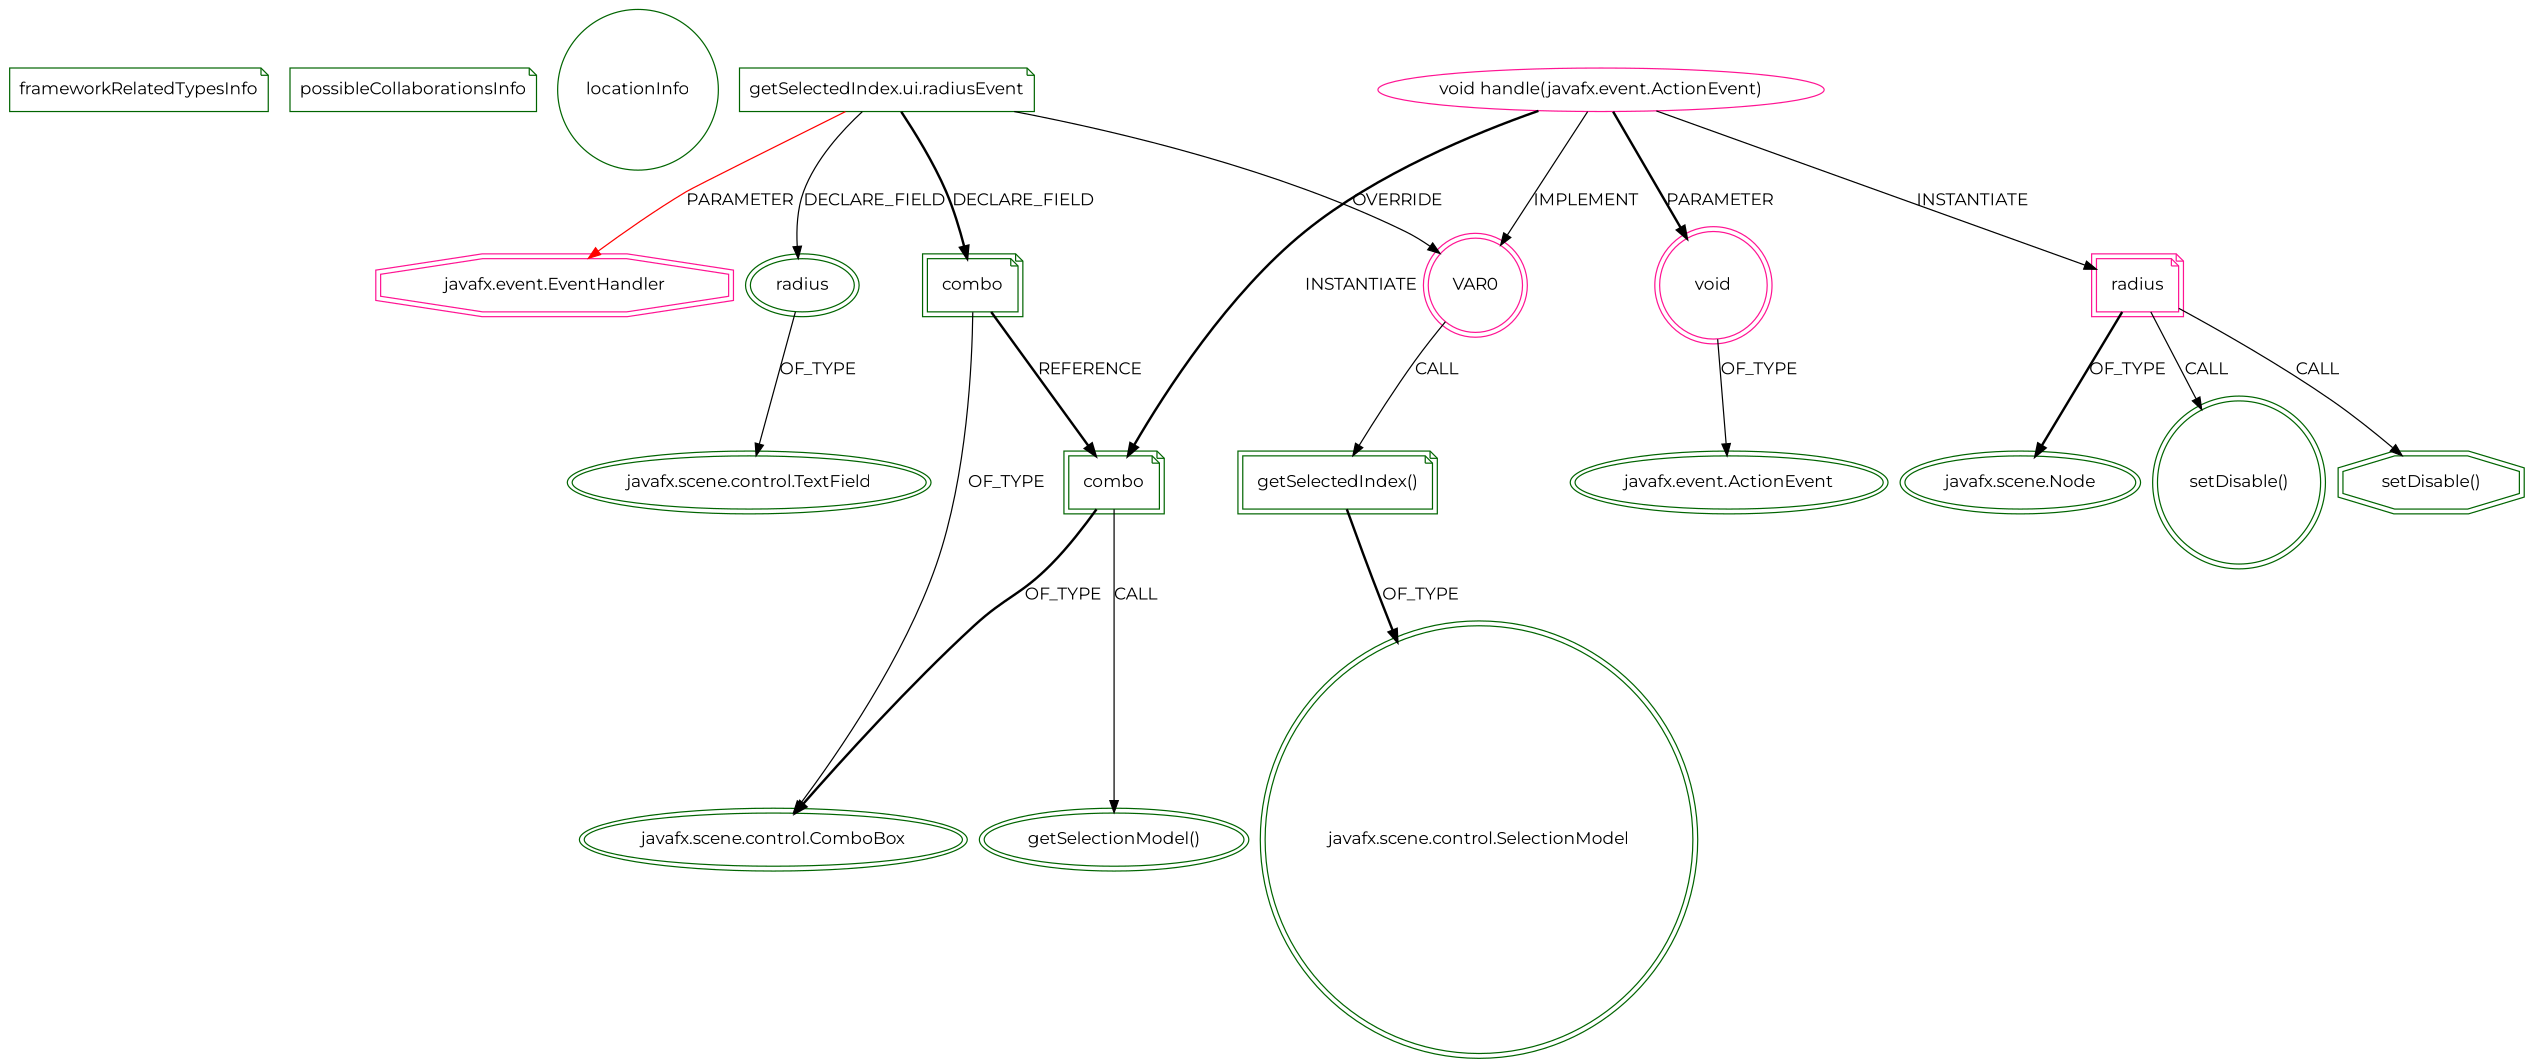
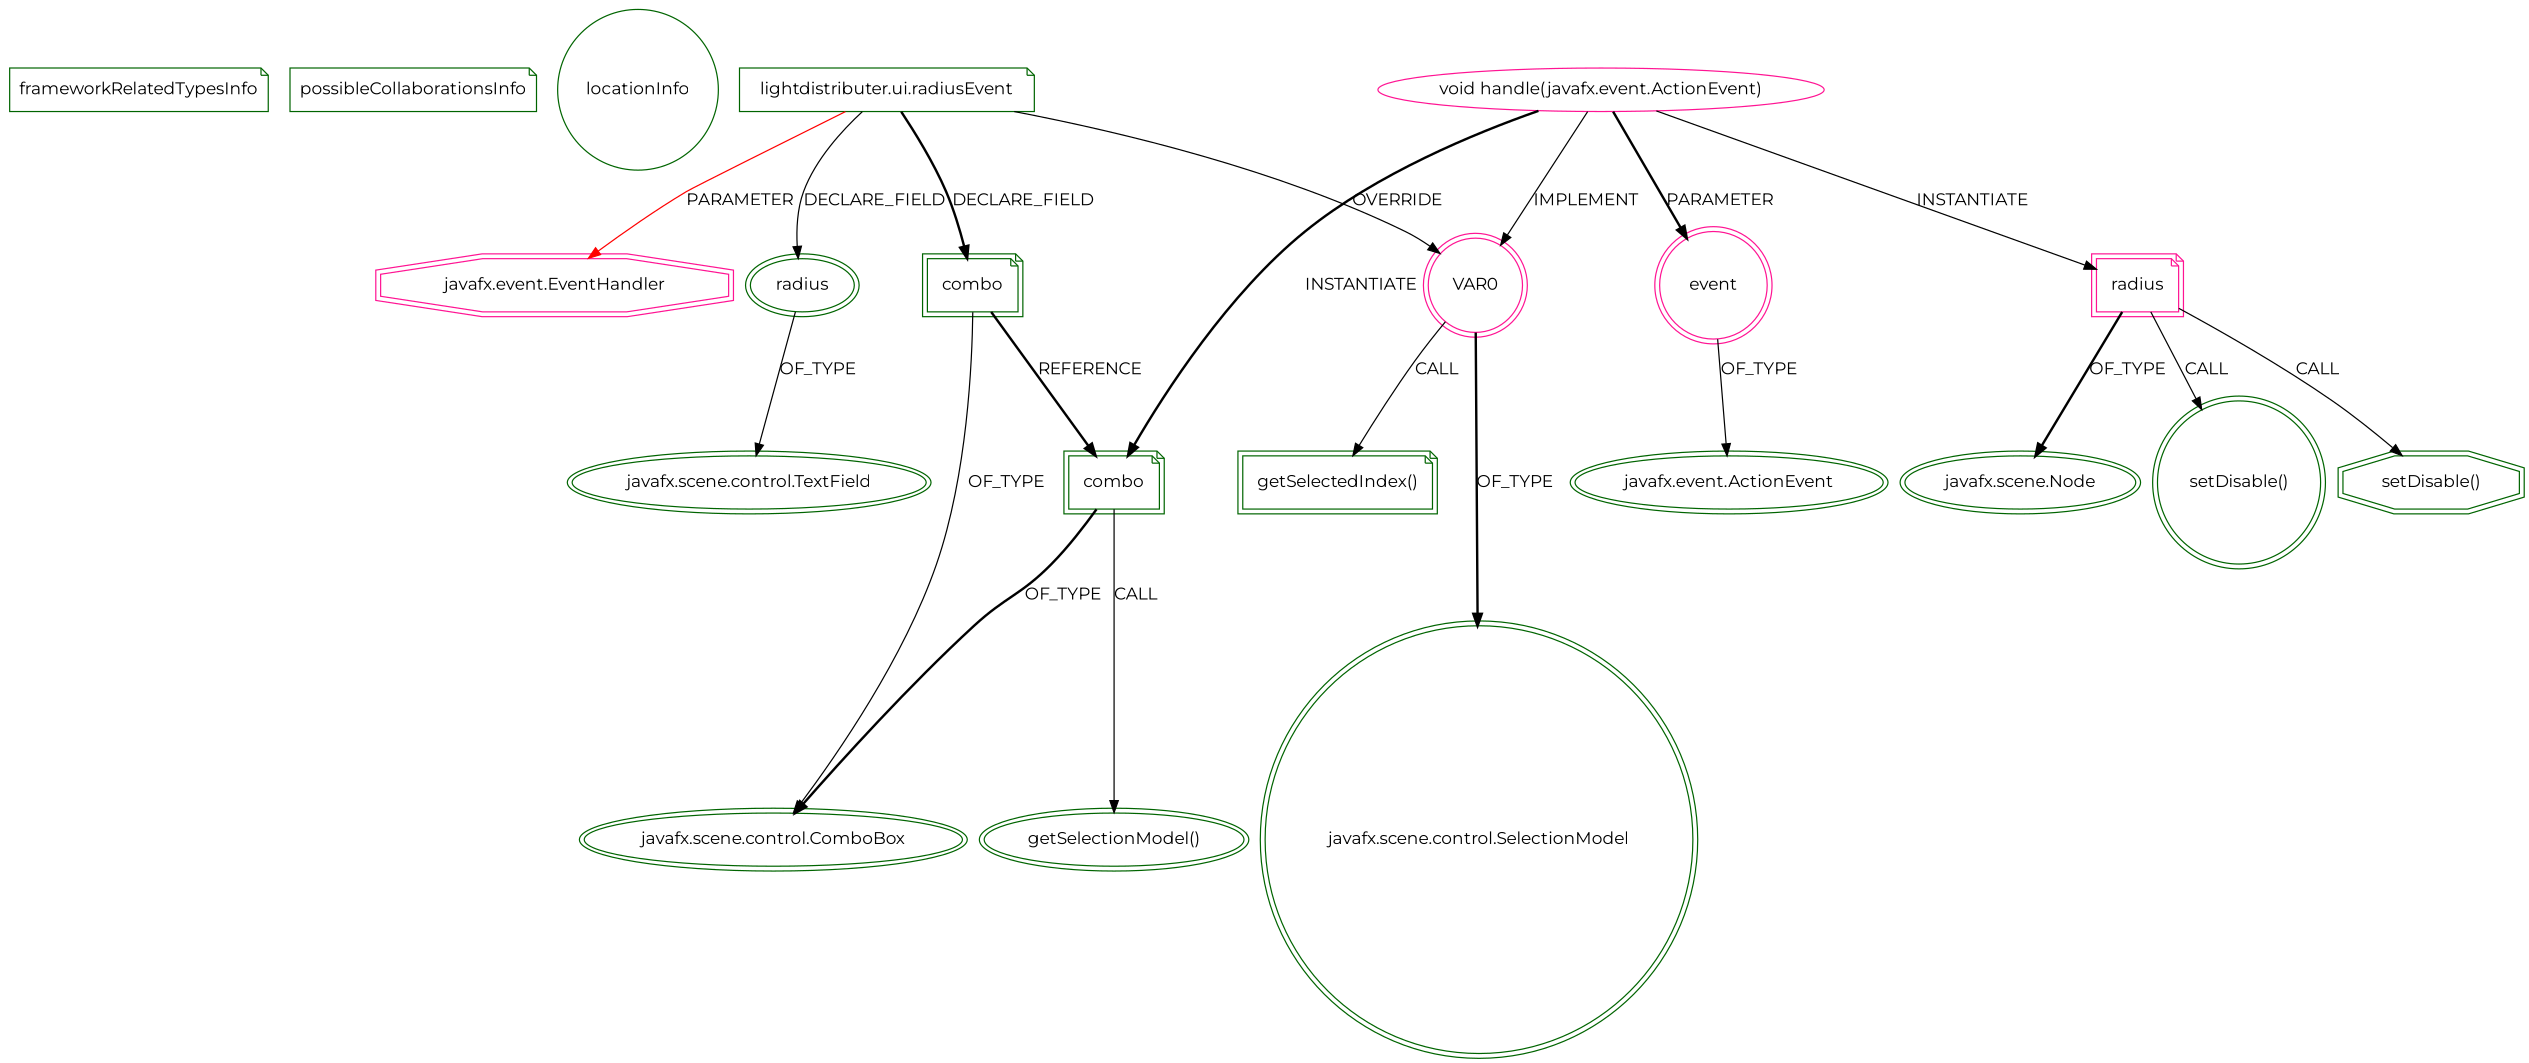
(887, 90) -> (887, 90)
(1713, 285) -> (1713, 285)
(1369, 570) -> (1477, 473)
